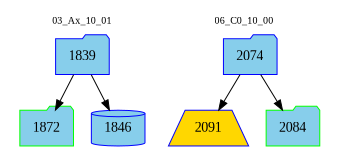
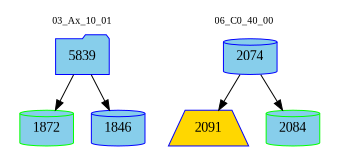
(244, 21) -> (244, 21)
(82, 57) -> (82, 57)
(250, 57) -> (250, 57)
(47, 128) -> (47, 128)
(293, 128) -> (293, 128)
